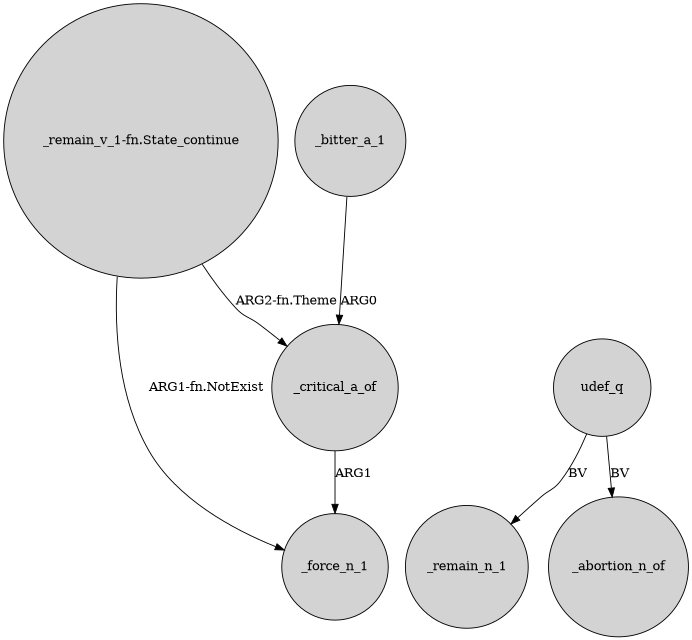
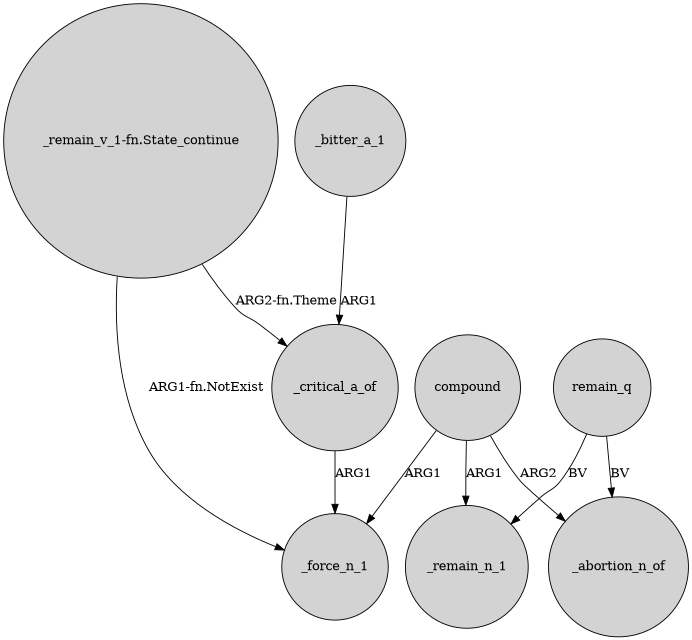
(359, 301) -> (359, 301)
none -> (468, 388)
(602, 388) -> (602, 388)
